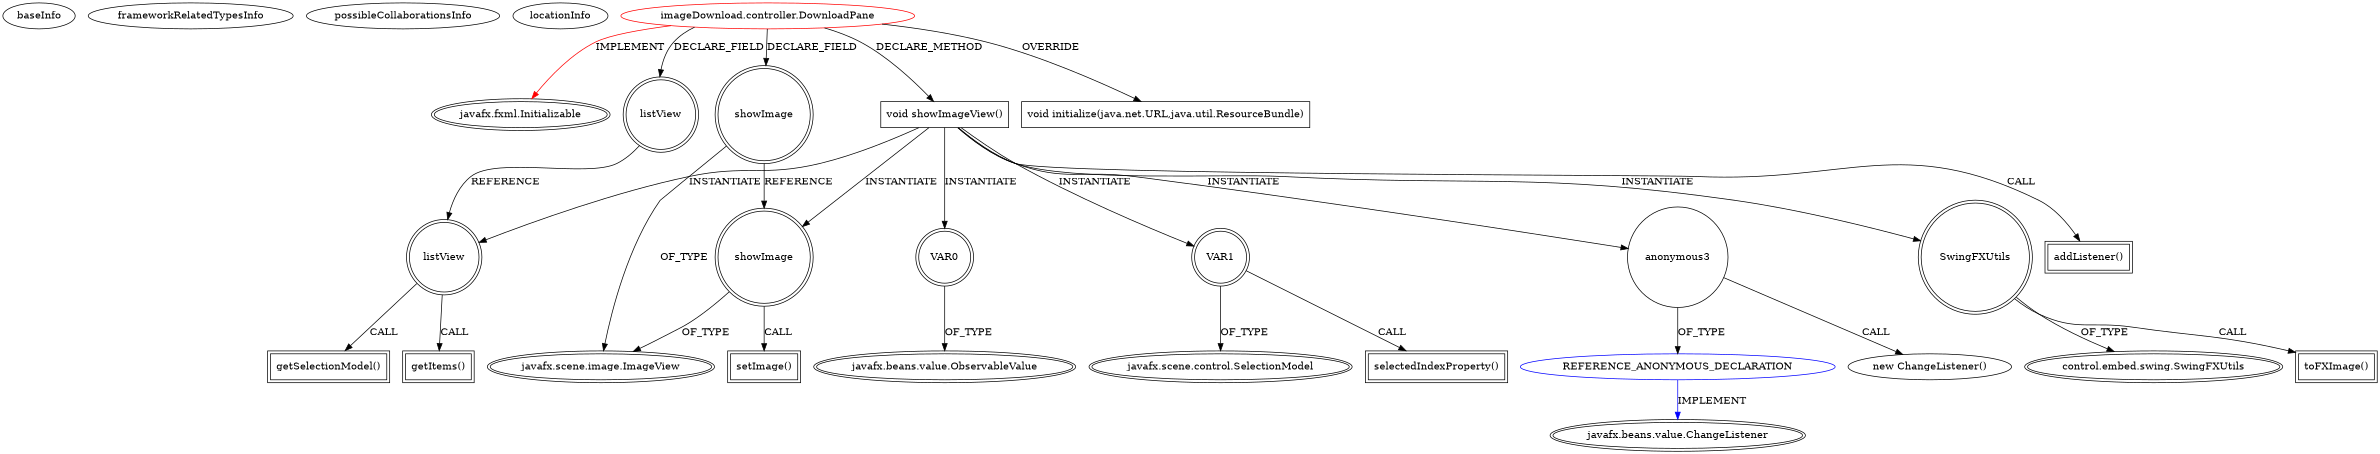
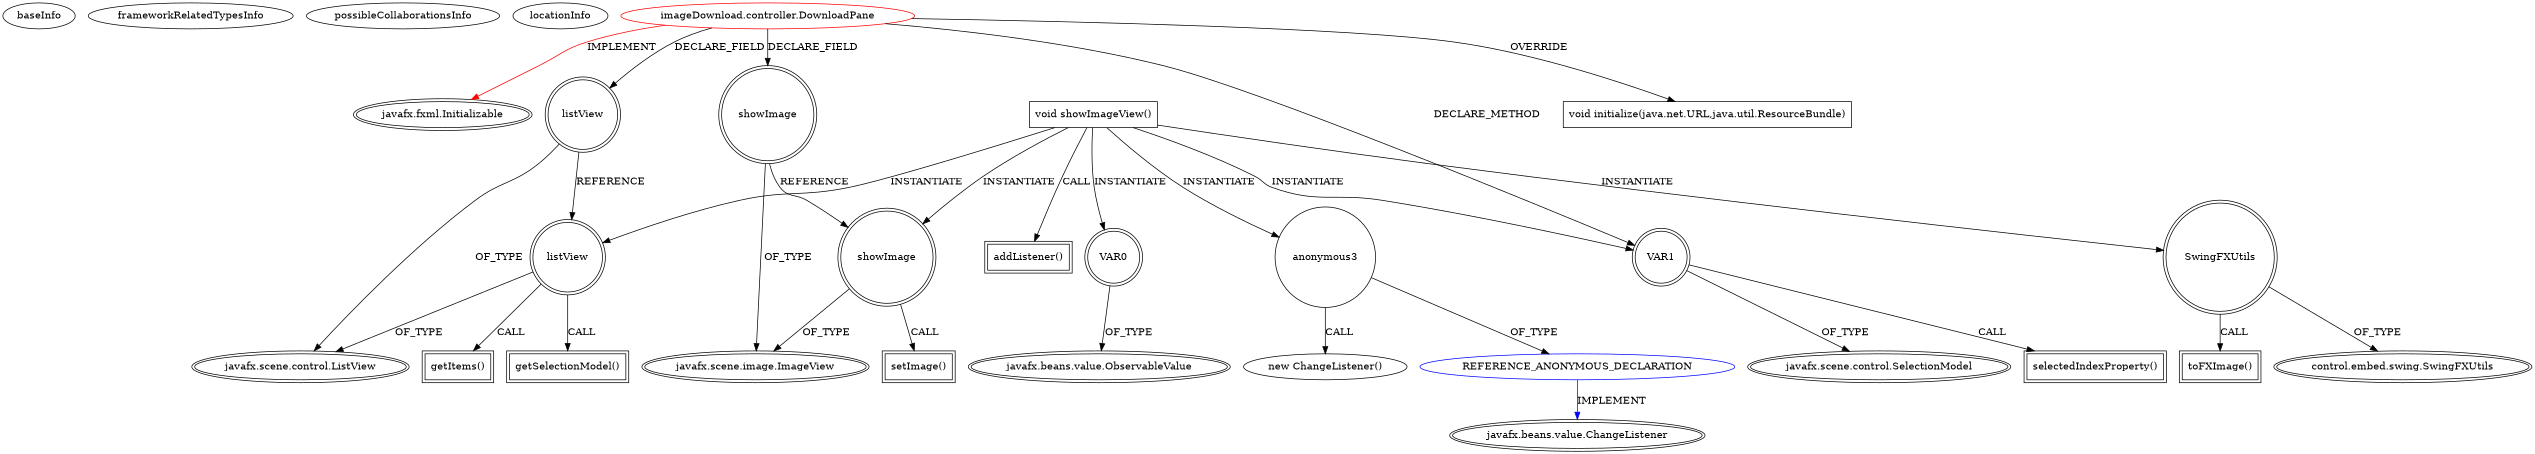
(881, 55) -> (1266, 99)
none -> (300, 367)
